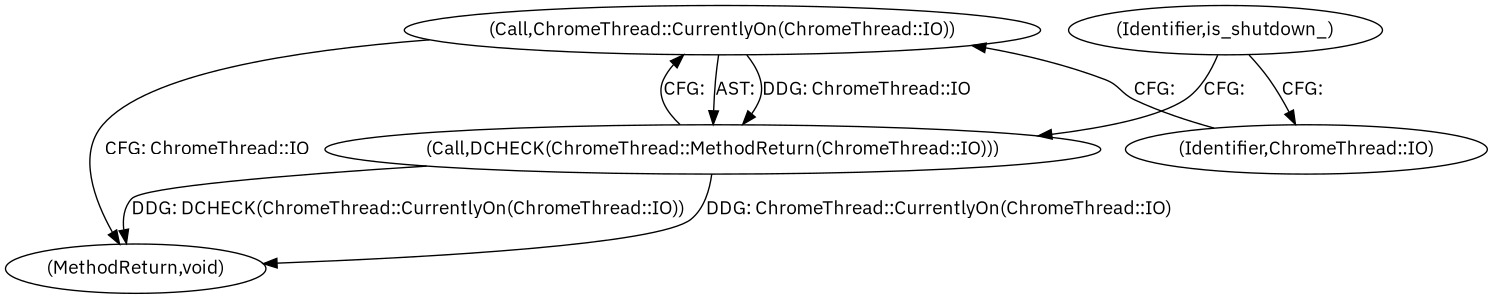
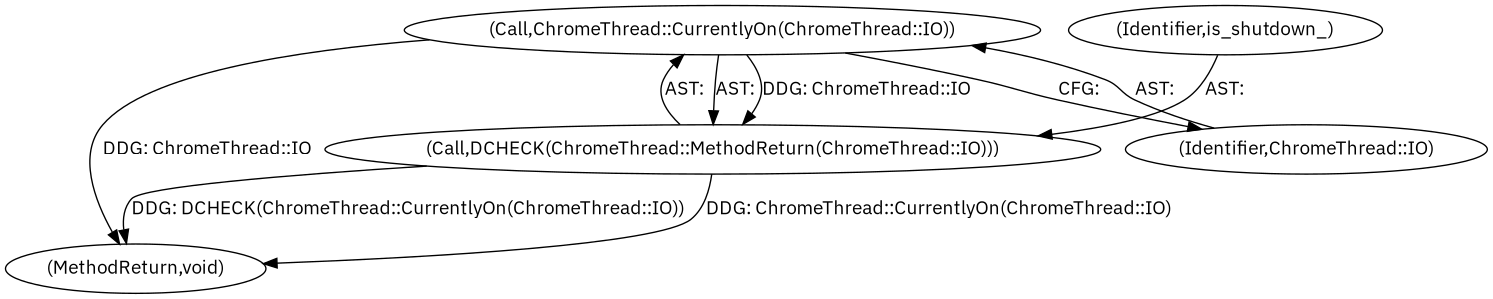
(1271, 82) -> (1017, 89)
(687, 90) -> (687, 90)
(1157, 90) -> (1157, 90)
(1227, 90) -> (1227, 90)
(208, 149) -> (208, 149)
